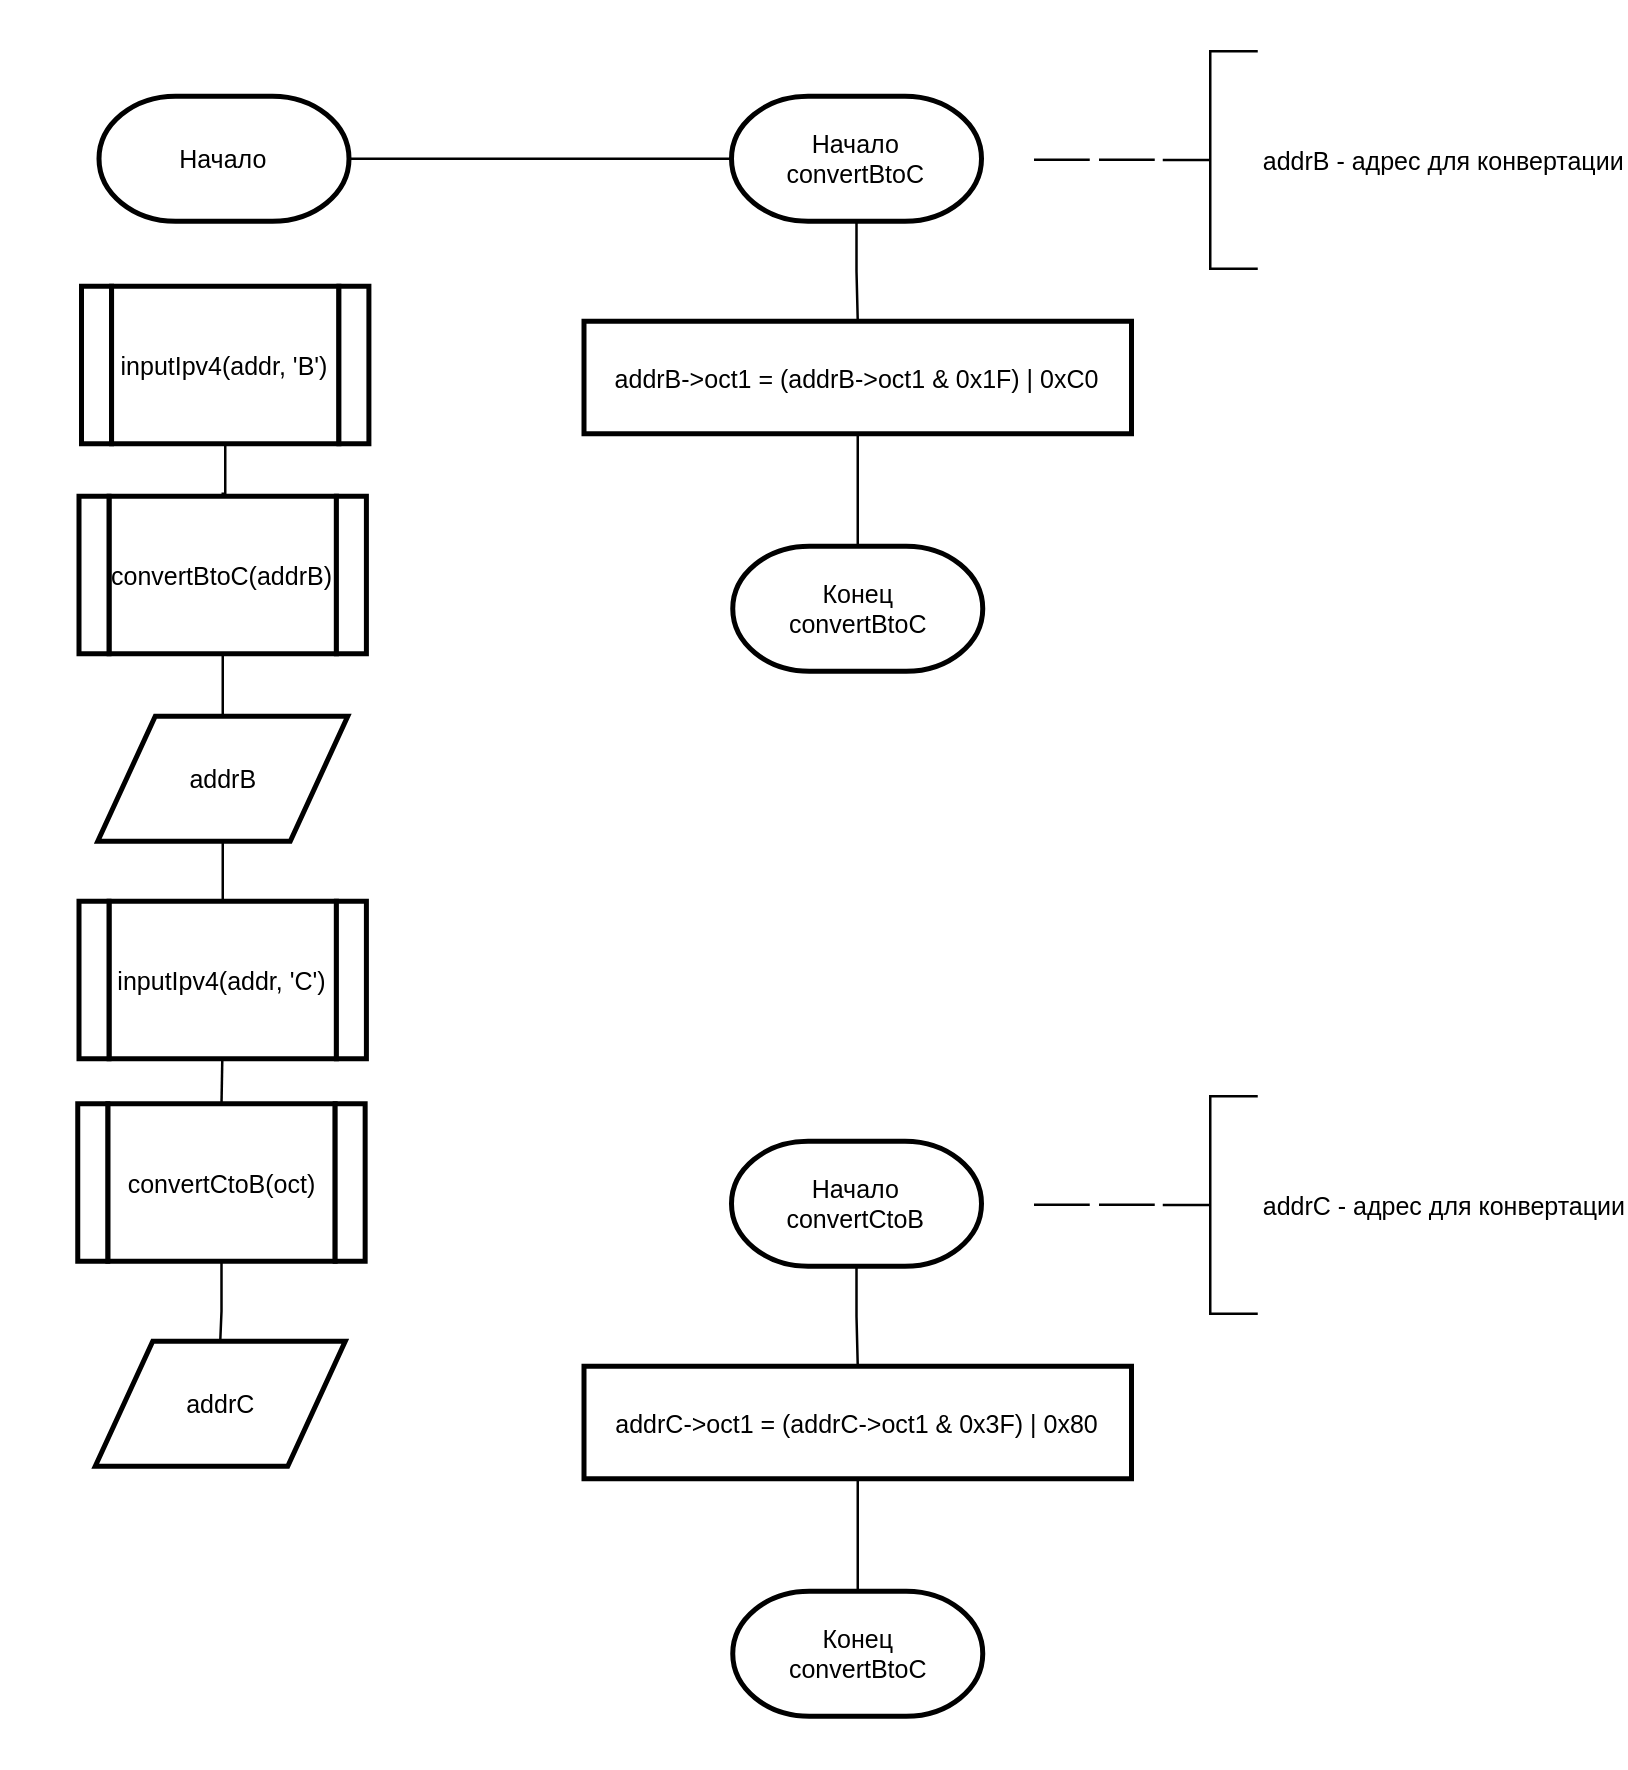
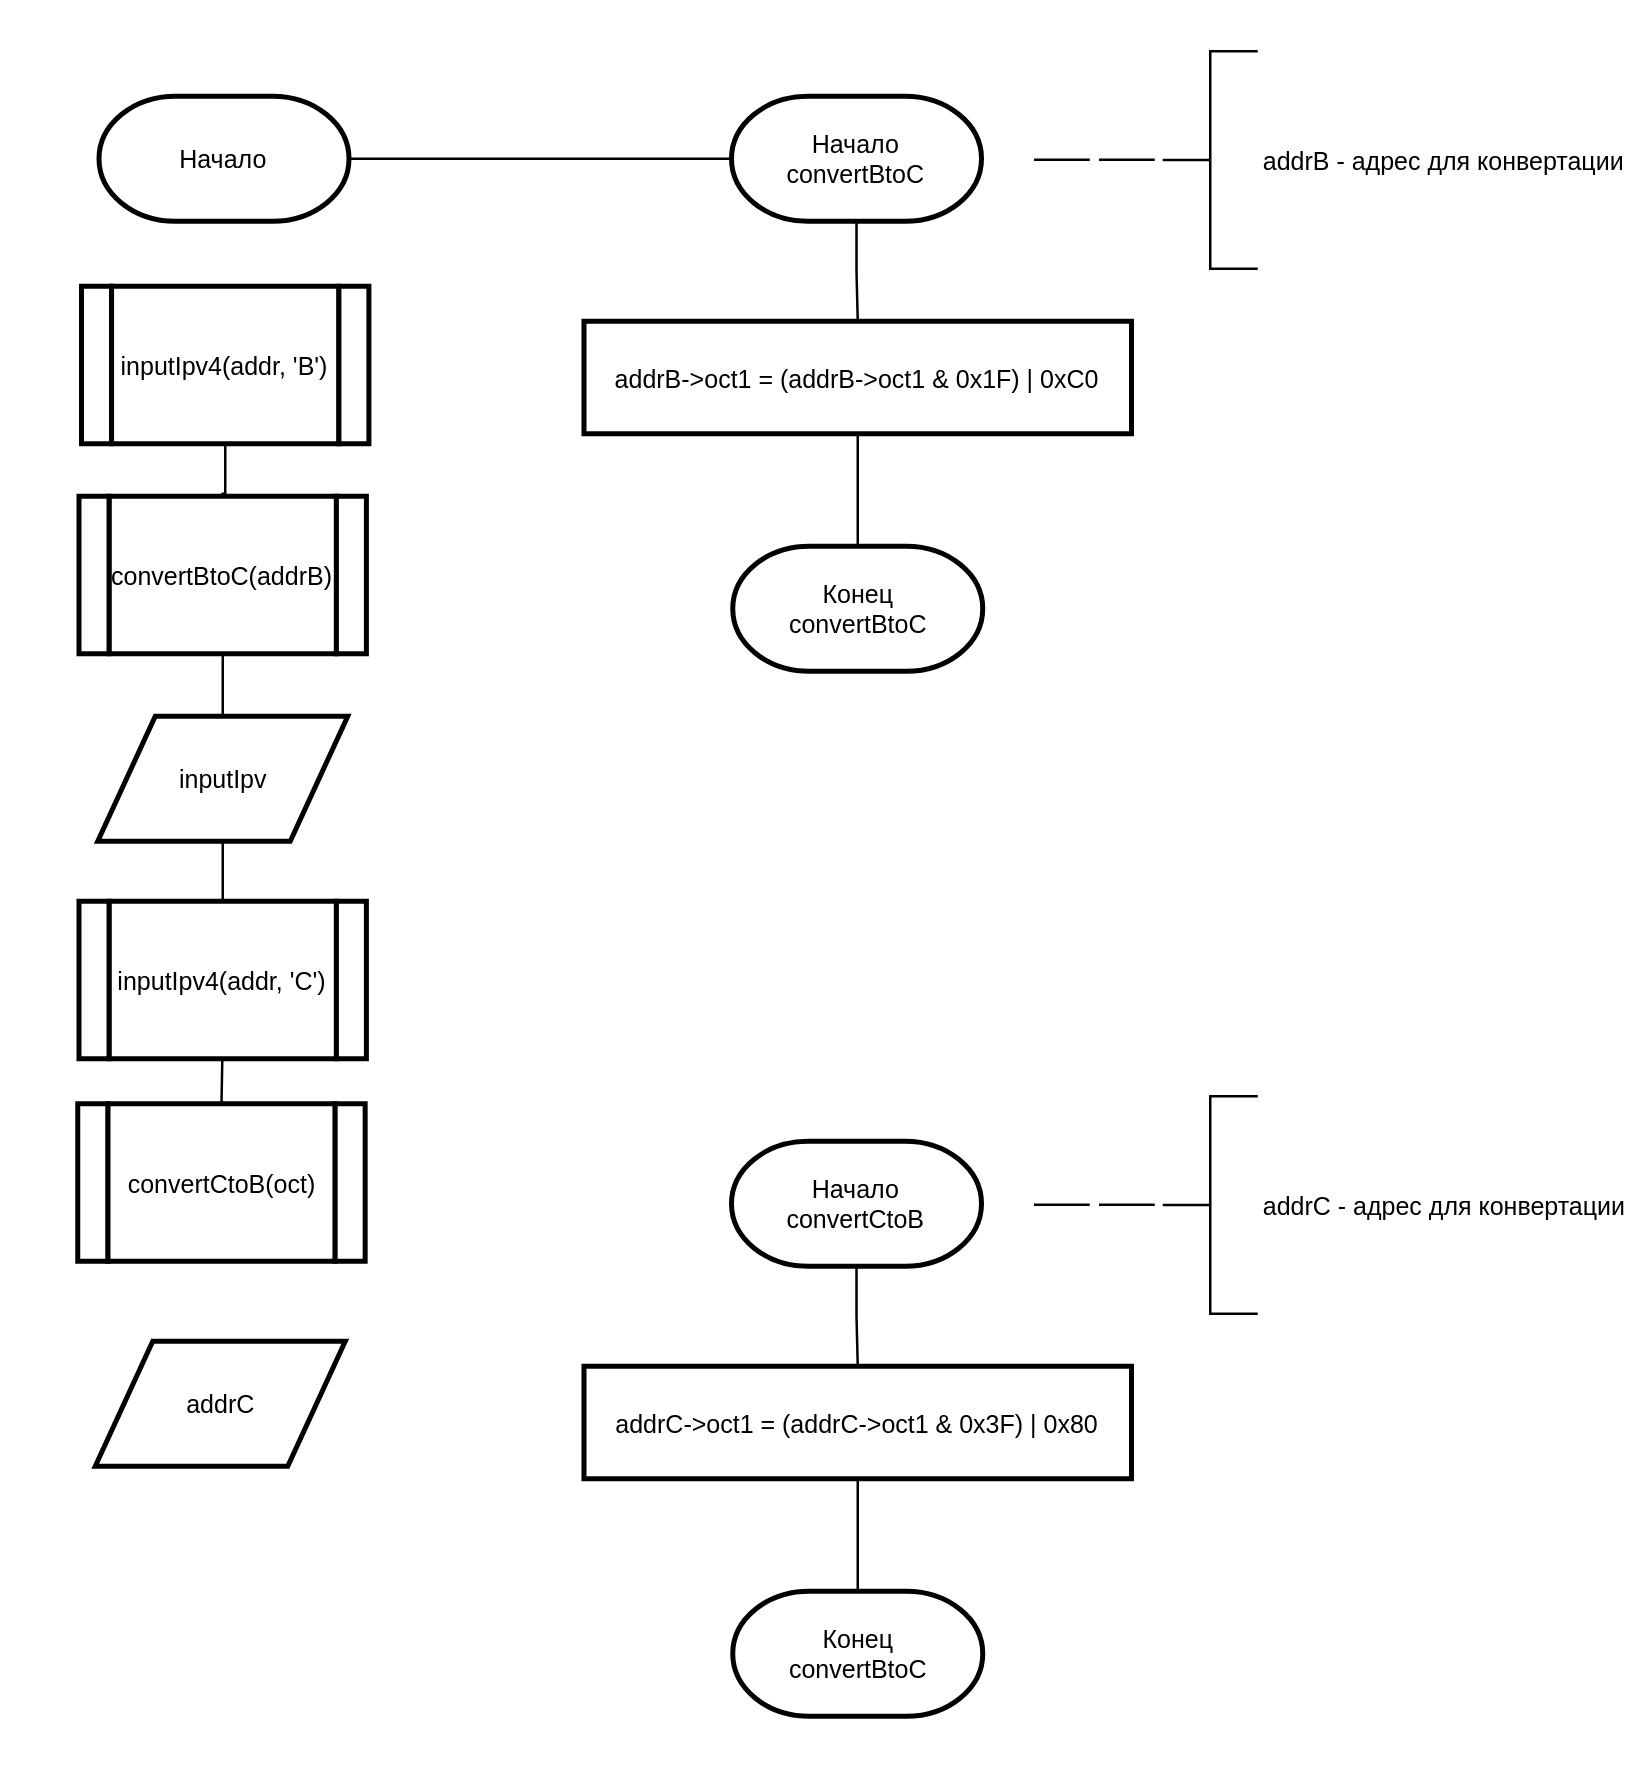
(224, 779) -> (224, 779)
(221, 1301) -> none
